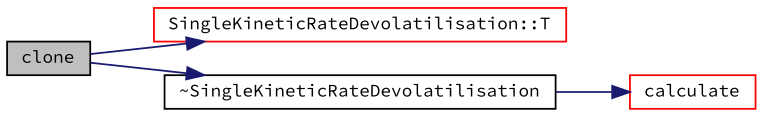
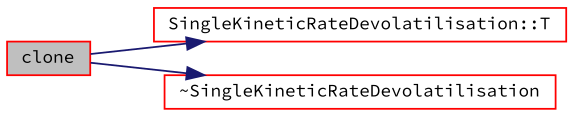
(49, 58) -> (49, 58)
(360, 92) -> (360, 92)
(693, 92) -> none
